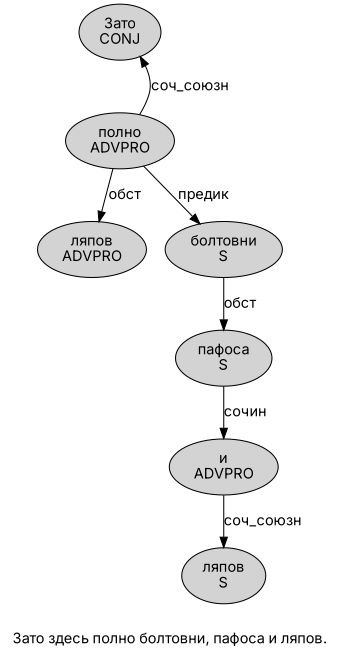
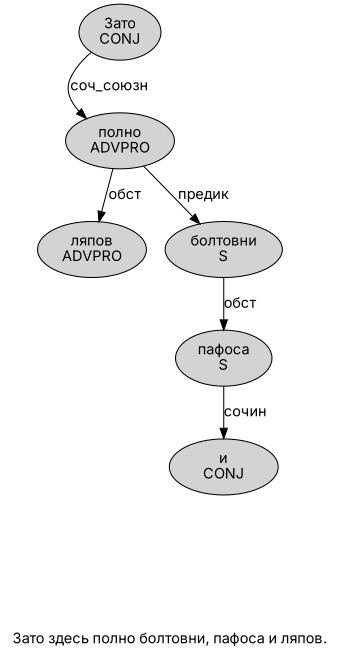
(150, 91) -> (70, 79)
(224, 467) -> (224, 467)
(224, 576) -> none
